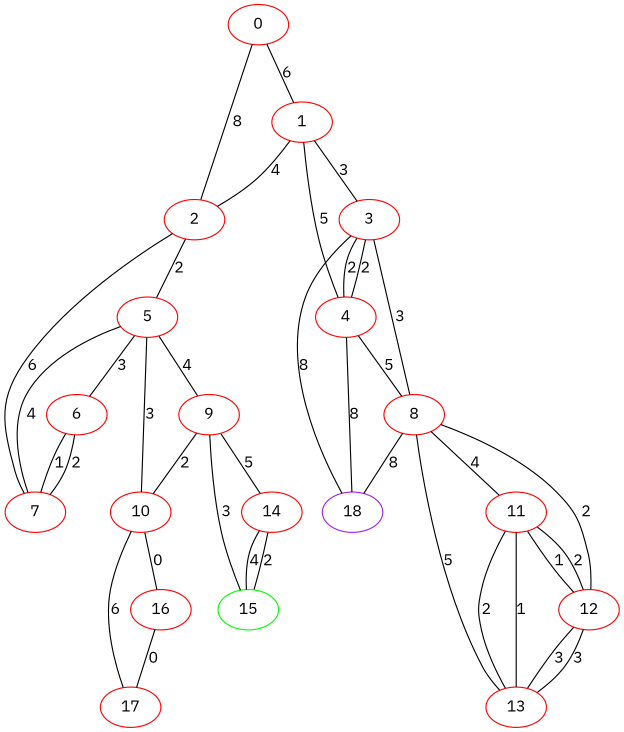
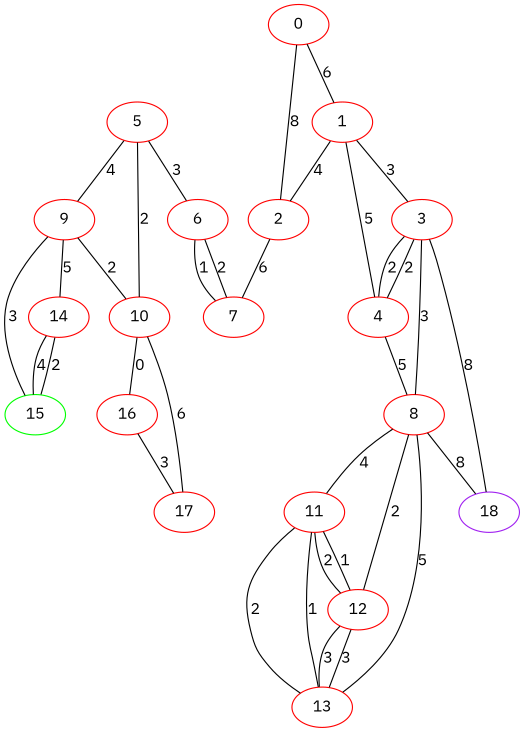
(171, 268) -> none
(31, 387) -> none
(150, 415) -> (145, 220)
(349, 415) -> none
(154, 658) -> (165, 463)
